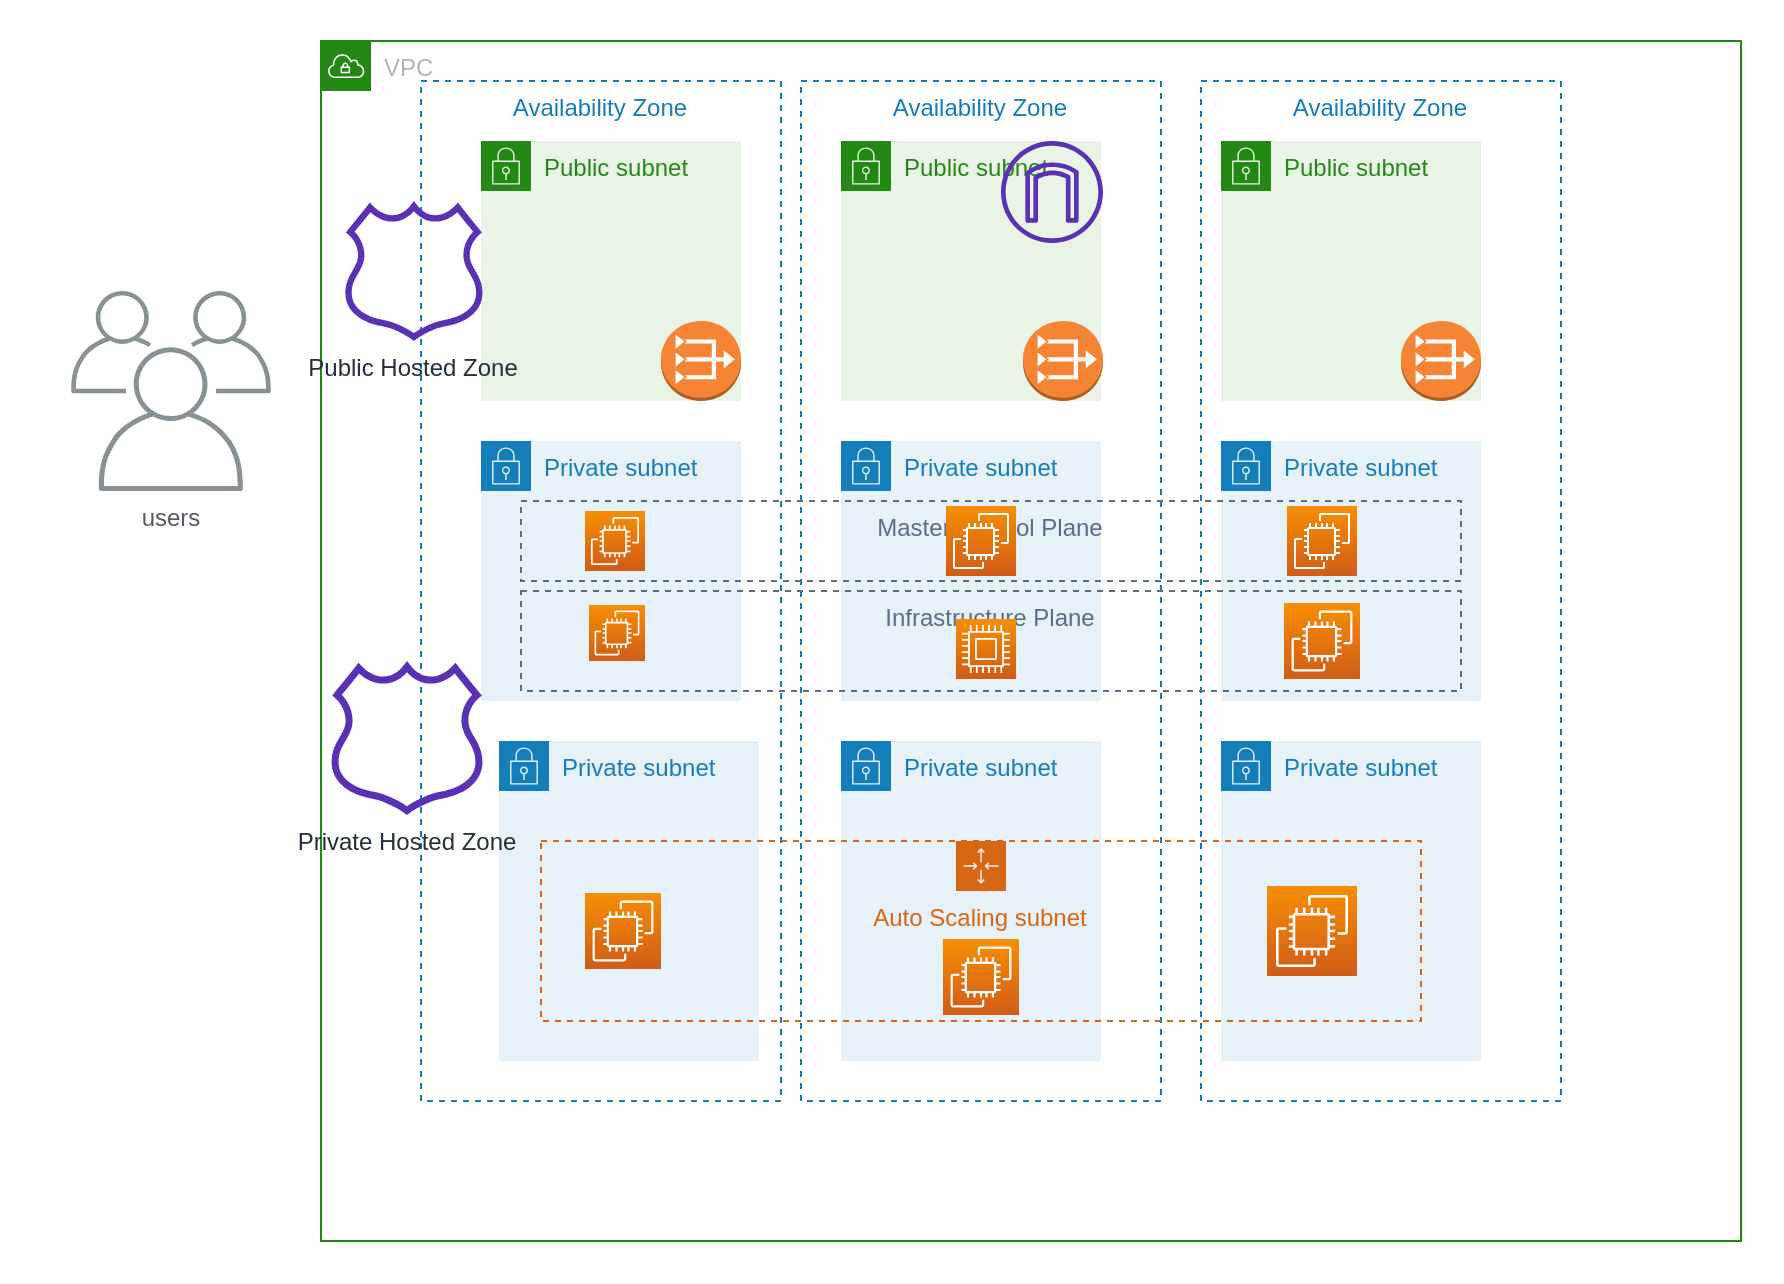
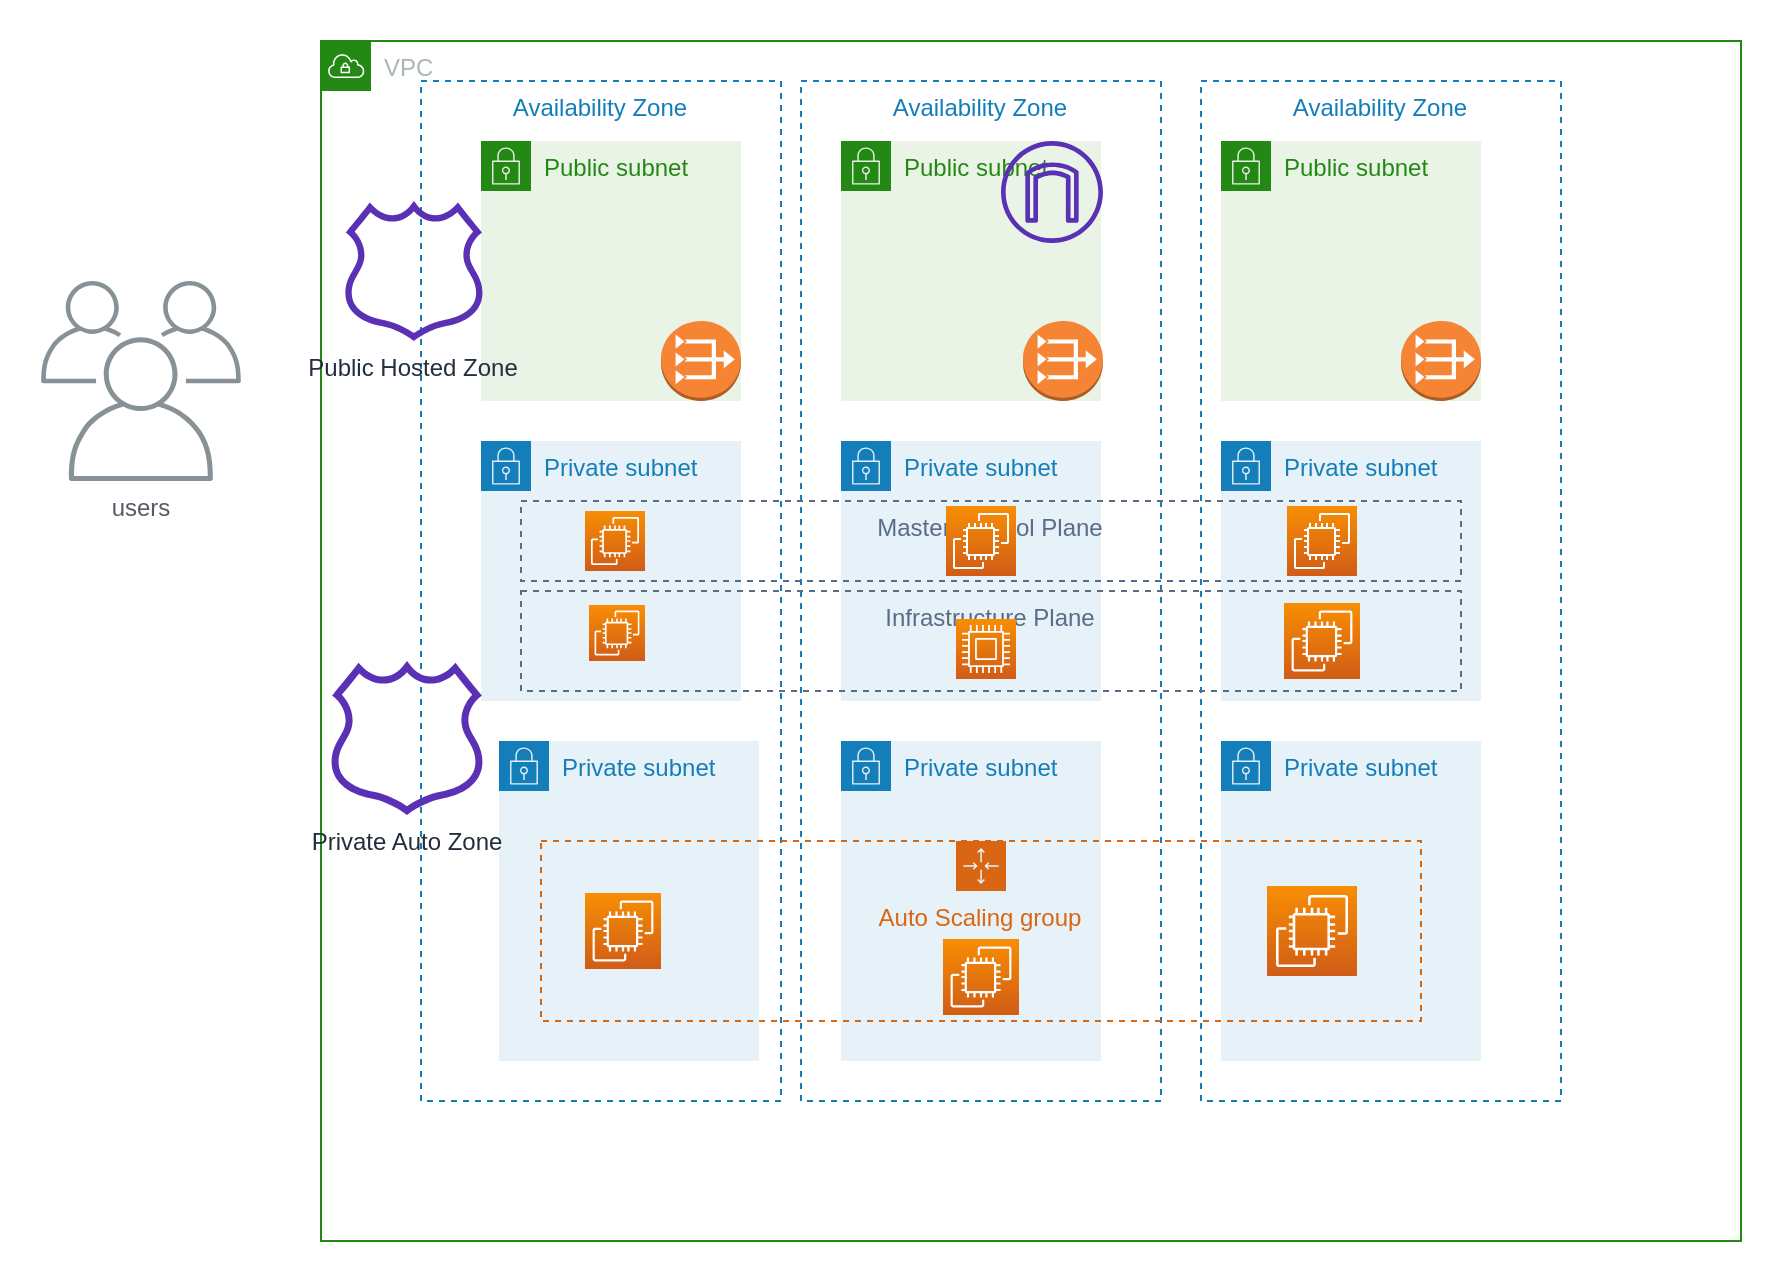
(171, 391) -> (141, 381)
(408, 843) -> (408, 843)
(981, 919) -> (981, 919)
